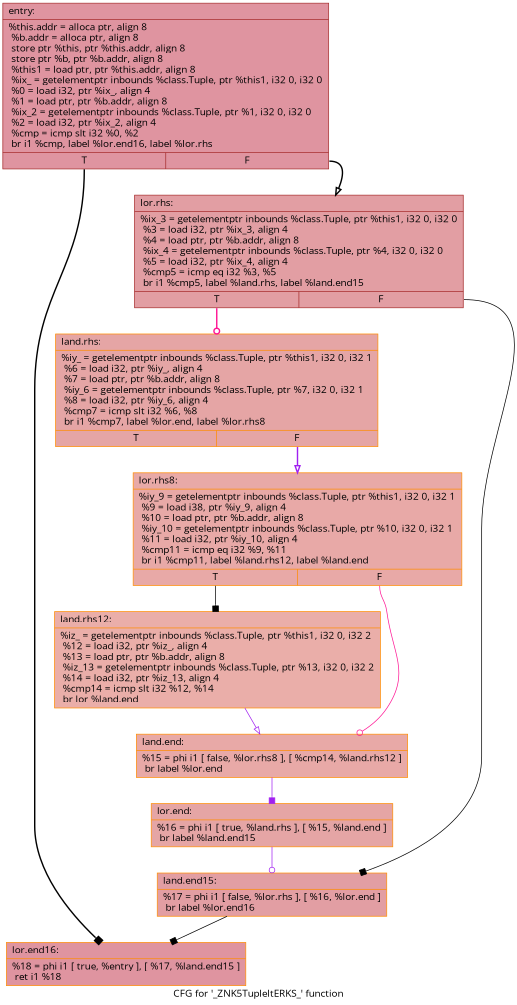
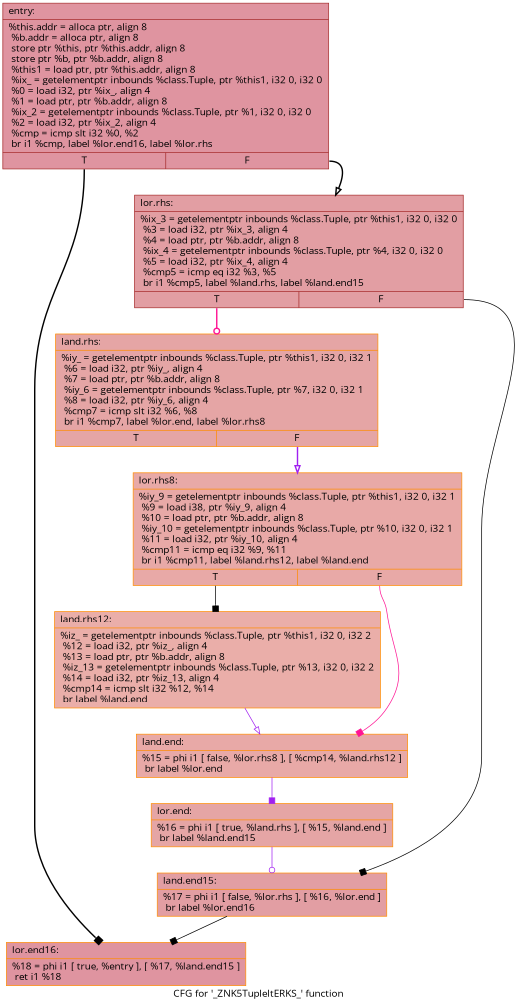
(398, 664) -> (398, 663)
(100, 699) -> (104, 699)
